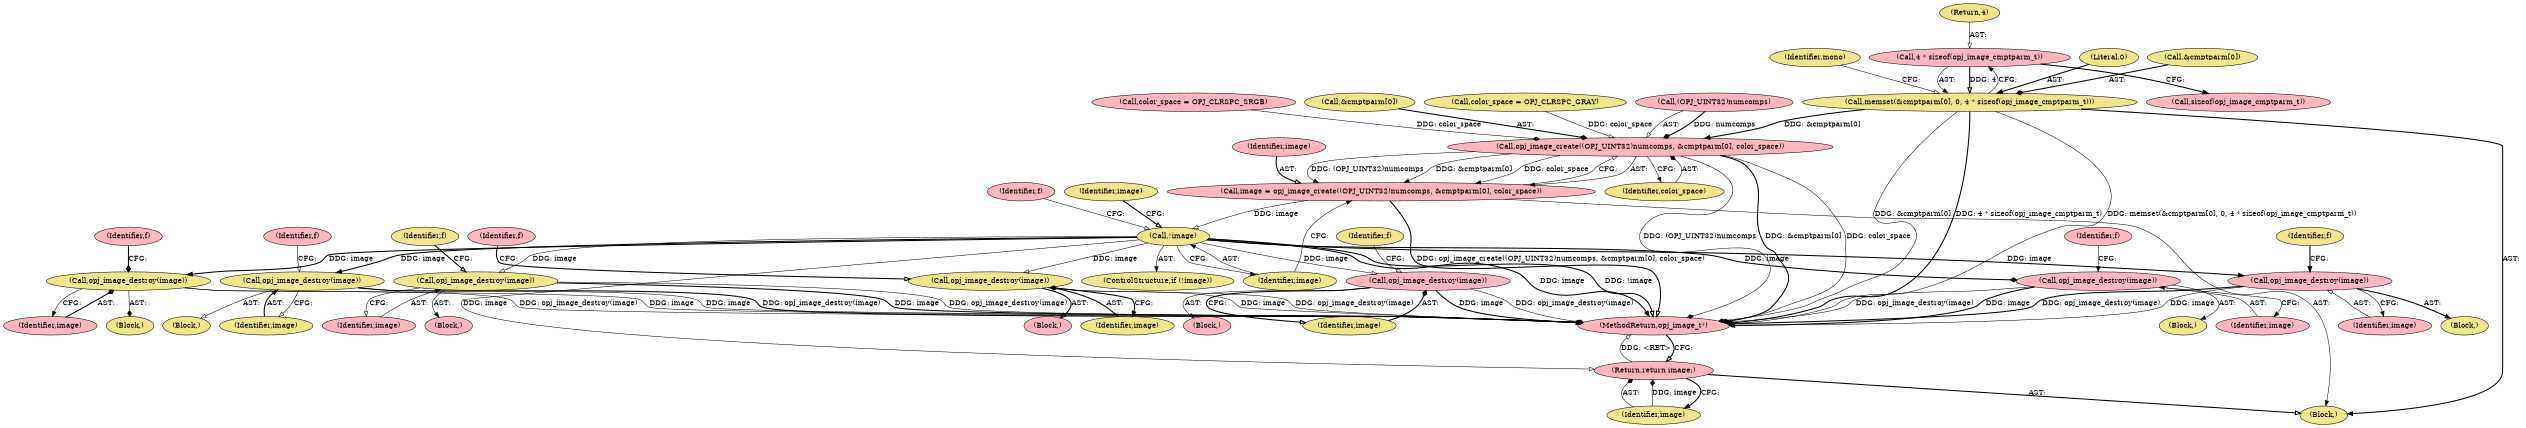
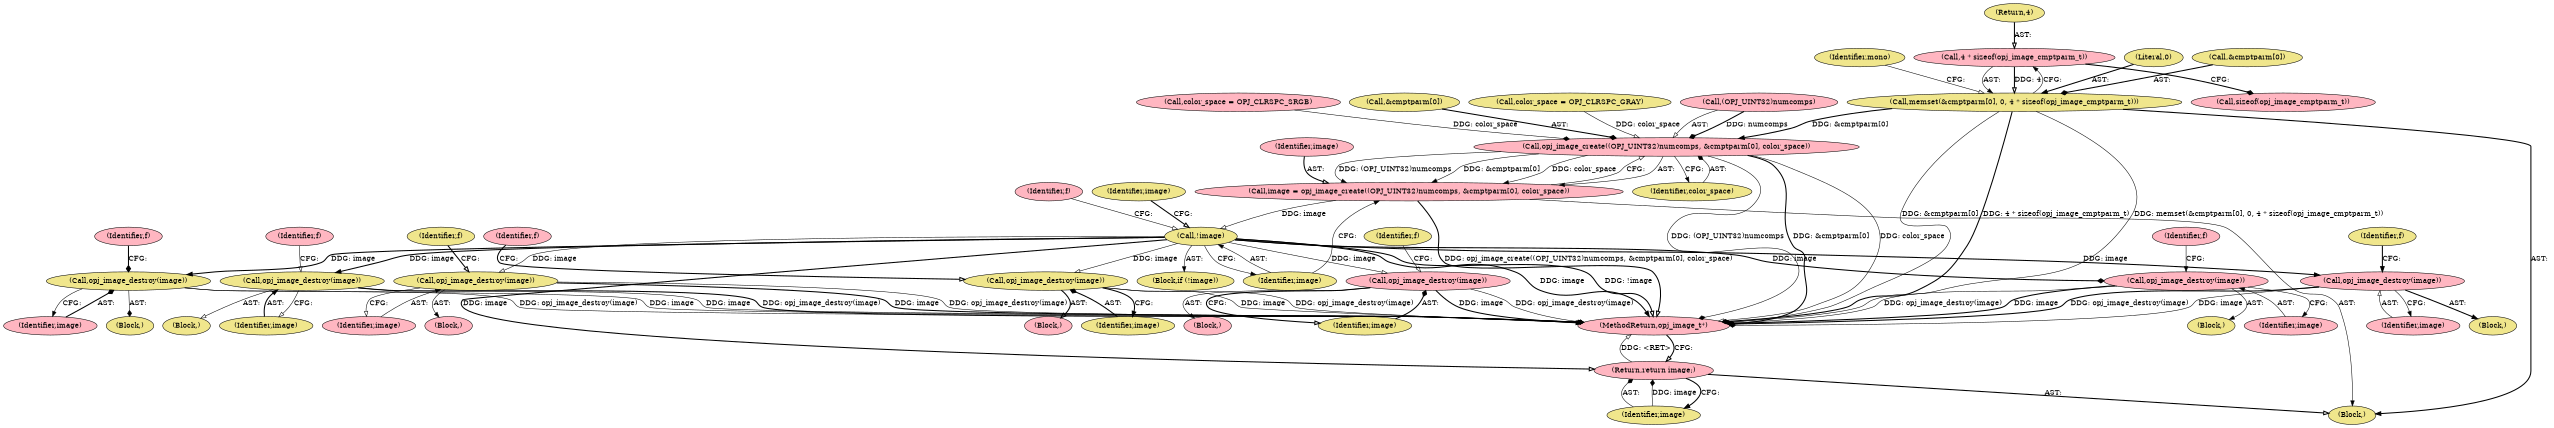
(1970, 33) -> (2014, 33)
(2131, 76) -> (2175, 76)
(1158, 281) -> (1186, 281)
(681, 338) -> (667, 337)
